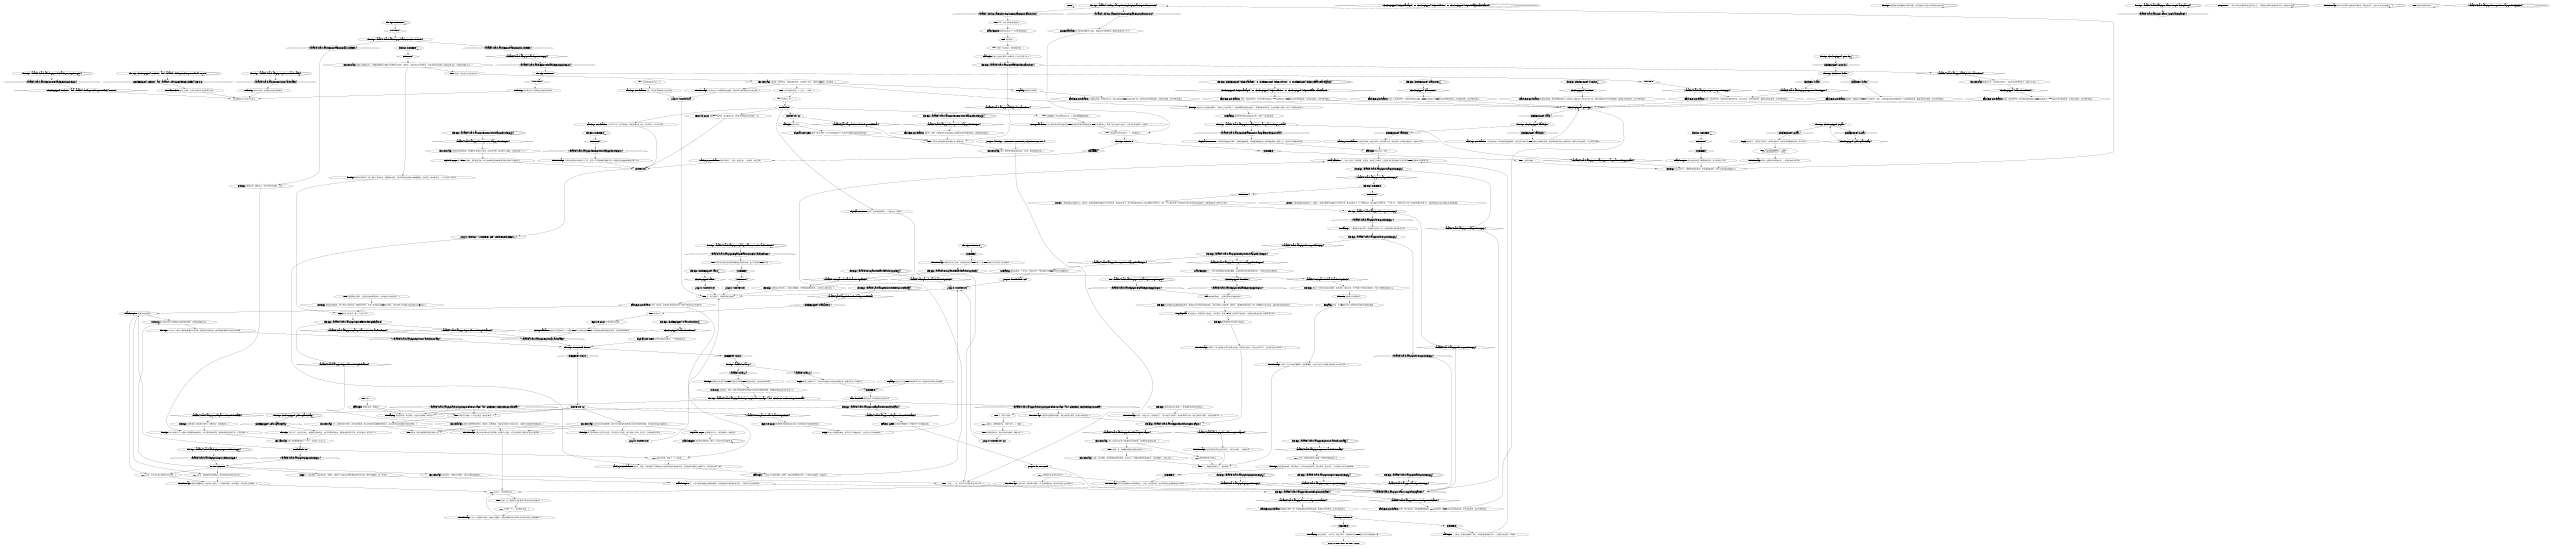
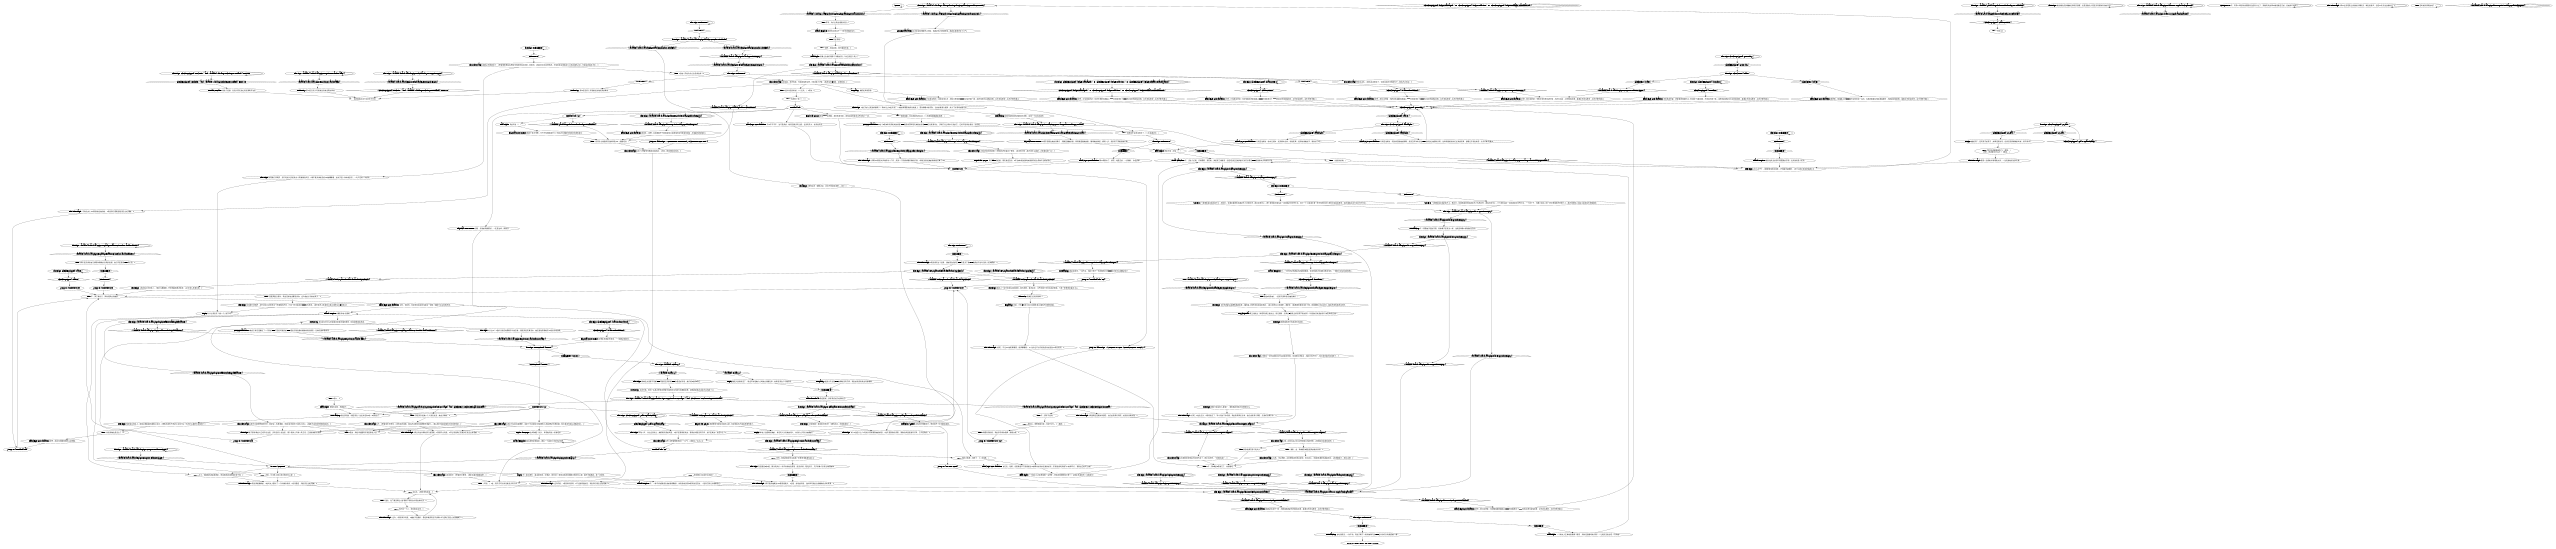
(606, 322) -> none
none -> (162, 424)
